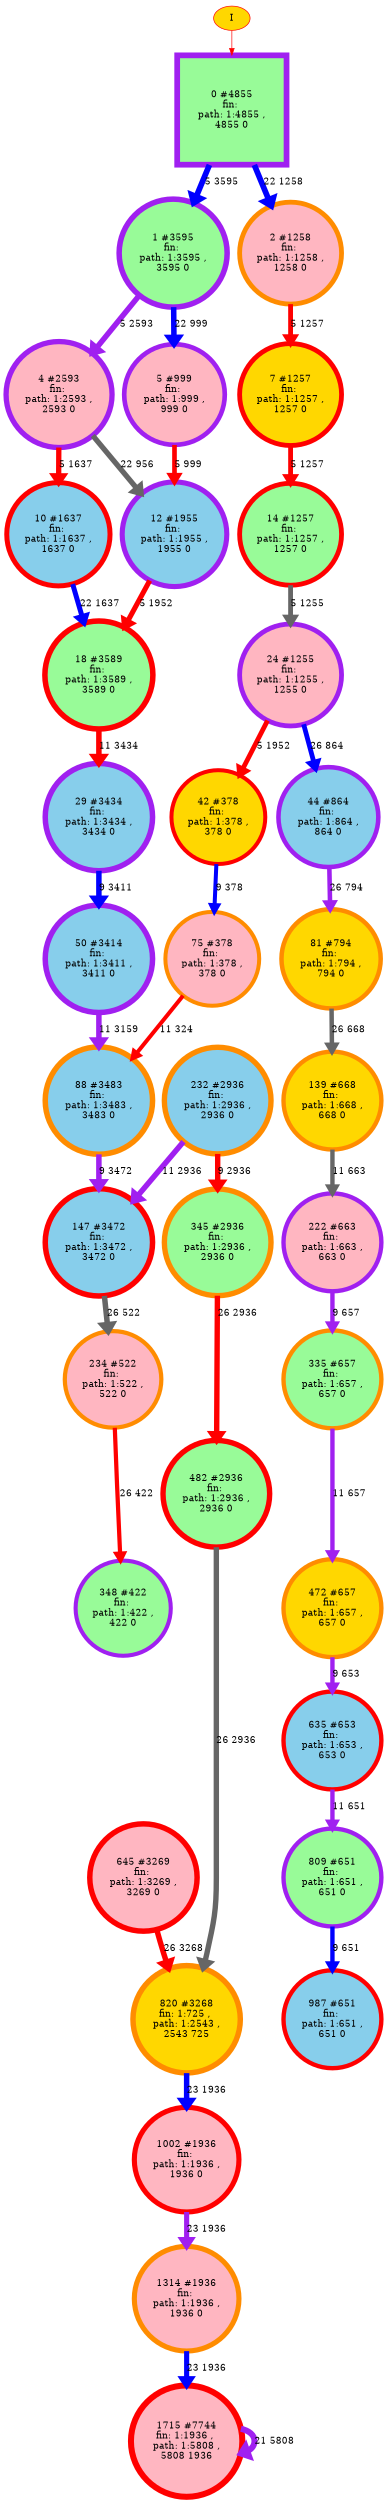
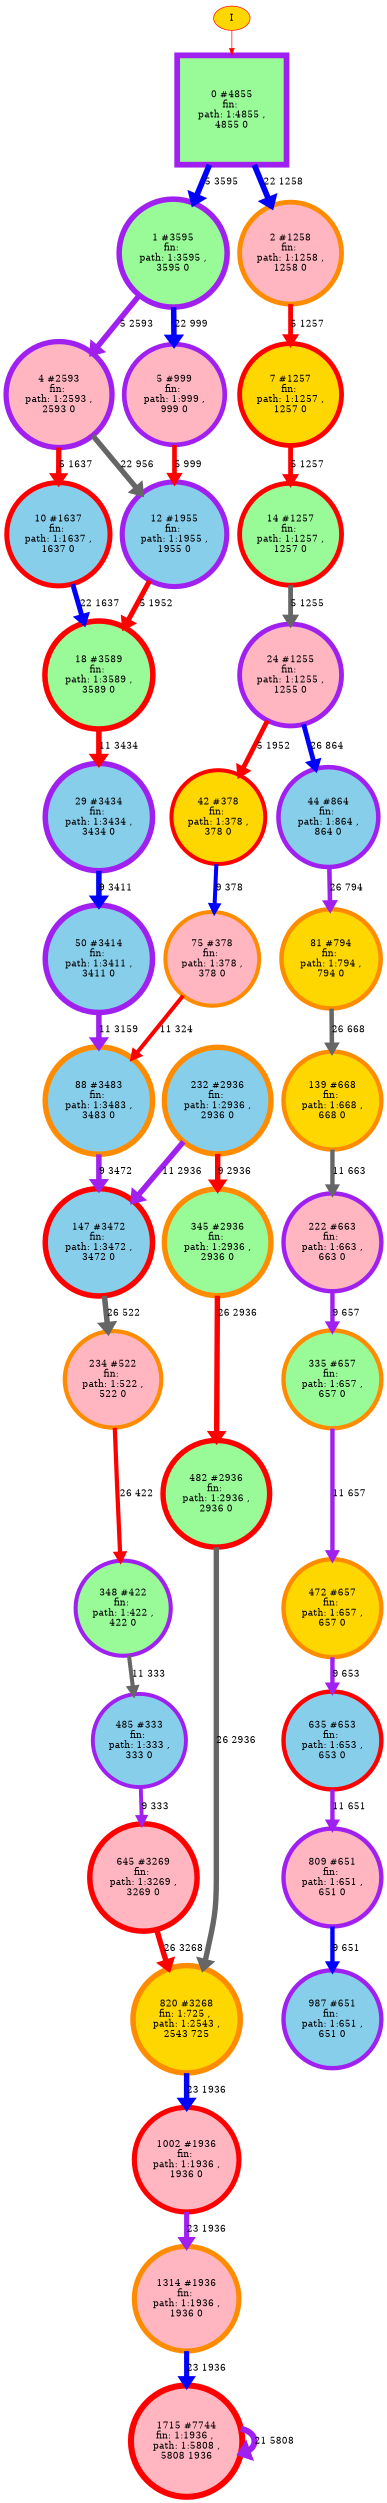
none -> (139, 1740)
(332, 1878) -> (332, 1878)
(332, 2019) -> (332, 2019)
